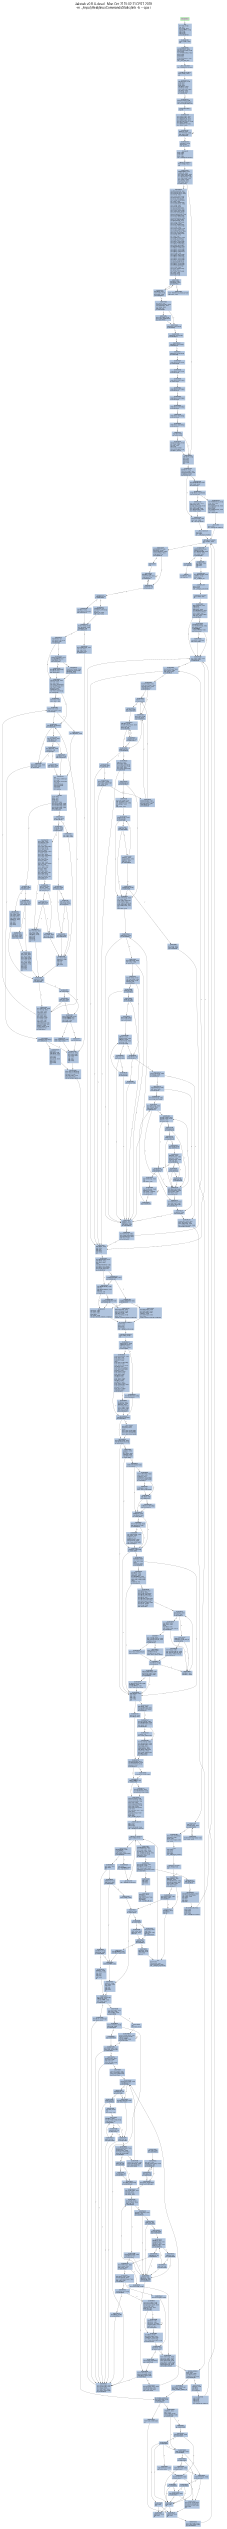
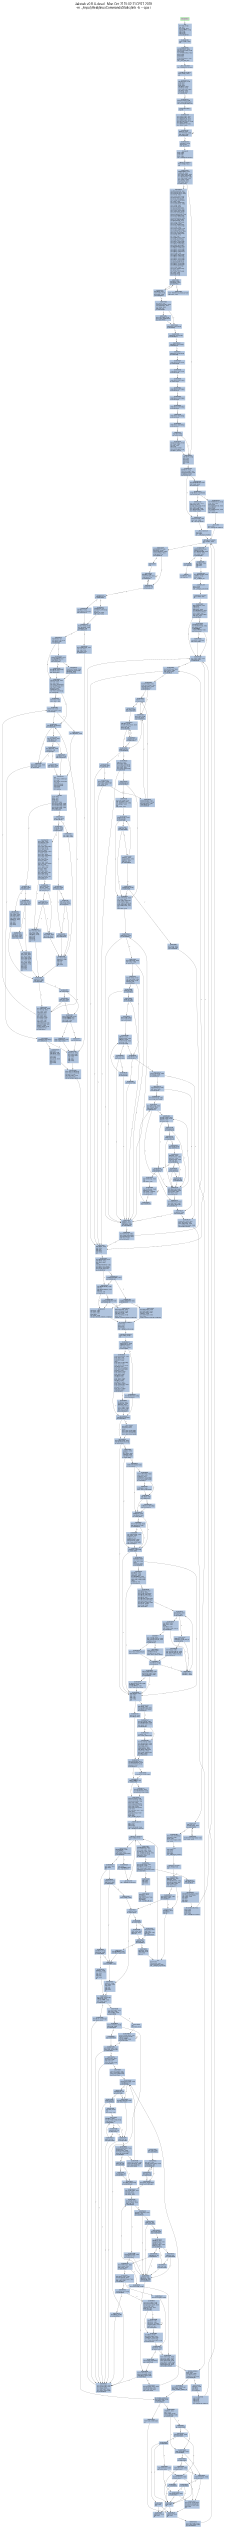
(169, 2448) -> (189, 2438)
(174, 2489) -> (164, 2482)
